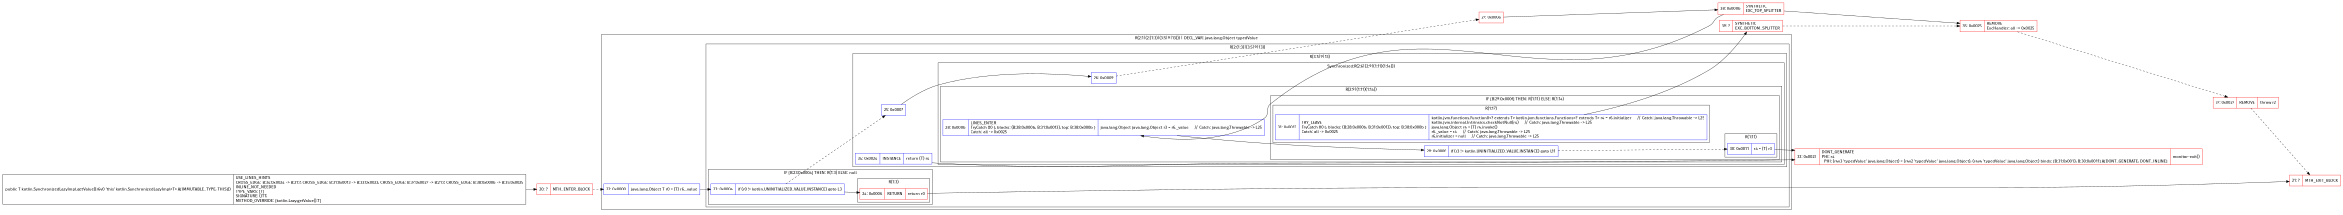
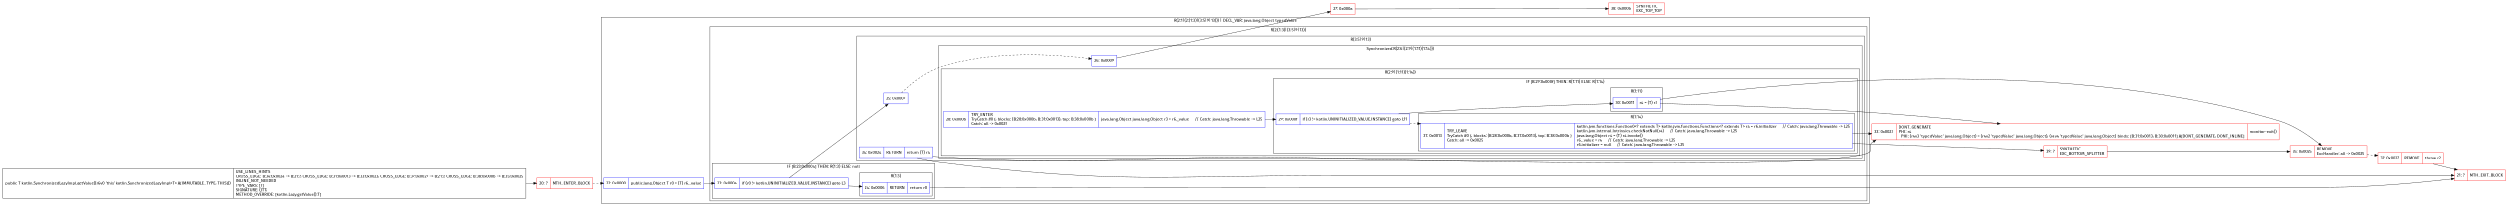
(1764, 11) -> (1649, 11)
(1870, 17) -> (1994, 80)
(1870, 26) -> (2197, 152)
(1296, 48) -> (1227, 34)
(1425, 49) -> none
(992, 76) -> (991, 57)
(1491, 109) -> (1637, 117)
(984, 123) -> (982, 115)
none -> (1414, 123)
none -> (1861, 134)
(2279, 140) -> (2444, 166)
(1641, 150) -> (1504, 108)
(834, 151) -> (838, 142)
(892, 158) -> (894, 152)
none -> (1684, 175)
(664, 189) -> (666, 183)
(894, 194) -> (896, 188)
